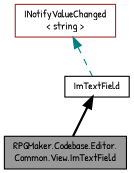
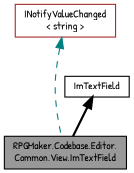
(85, 62) -> (55, 92)
